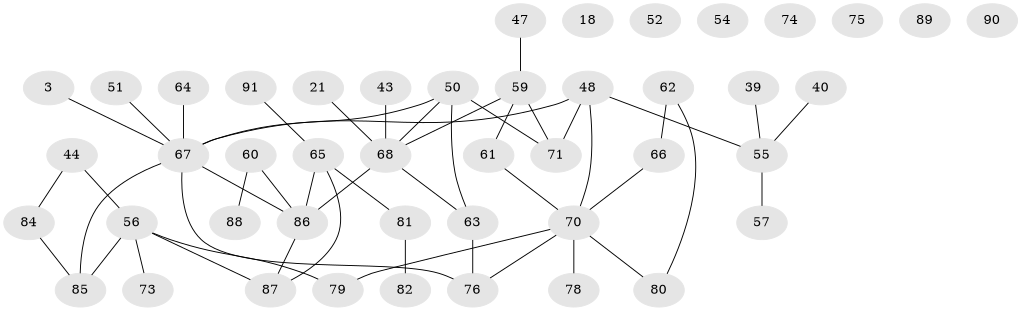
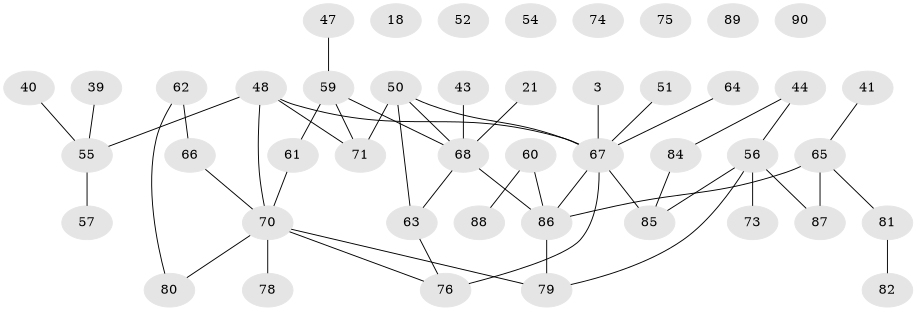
(251, 88) -> (868, 88)
(287, 256) -> (547, 252)
